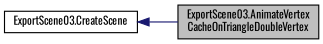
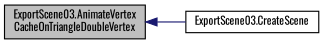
(164, 22) -> (171, 22)
